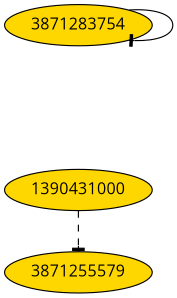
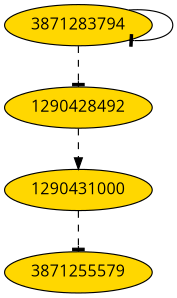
(78, 25) -> (78, 25)
none -> (78, 108)
(78, 190) -> (78, 190)
